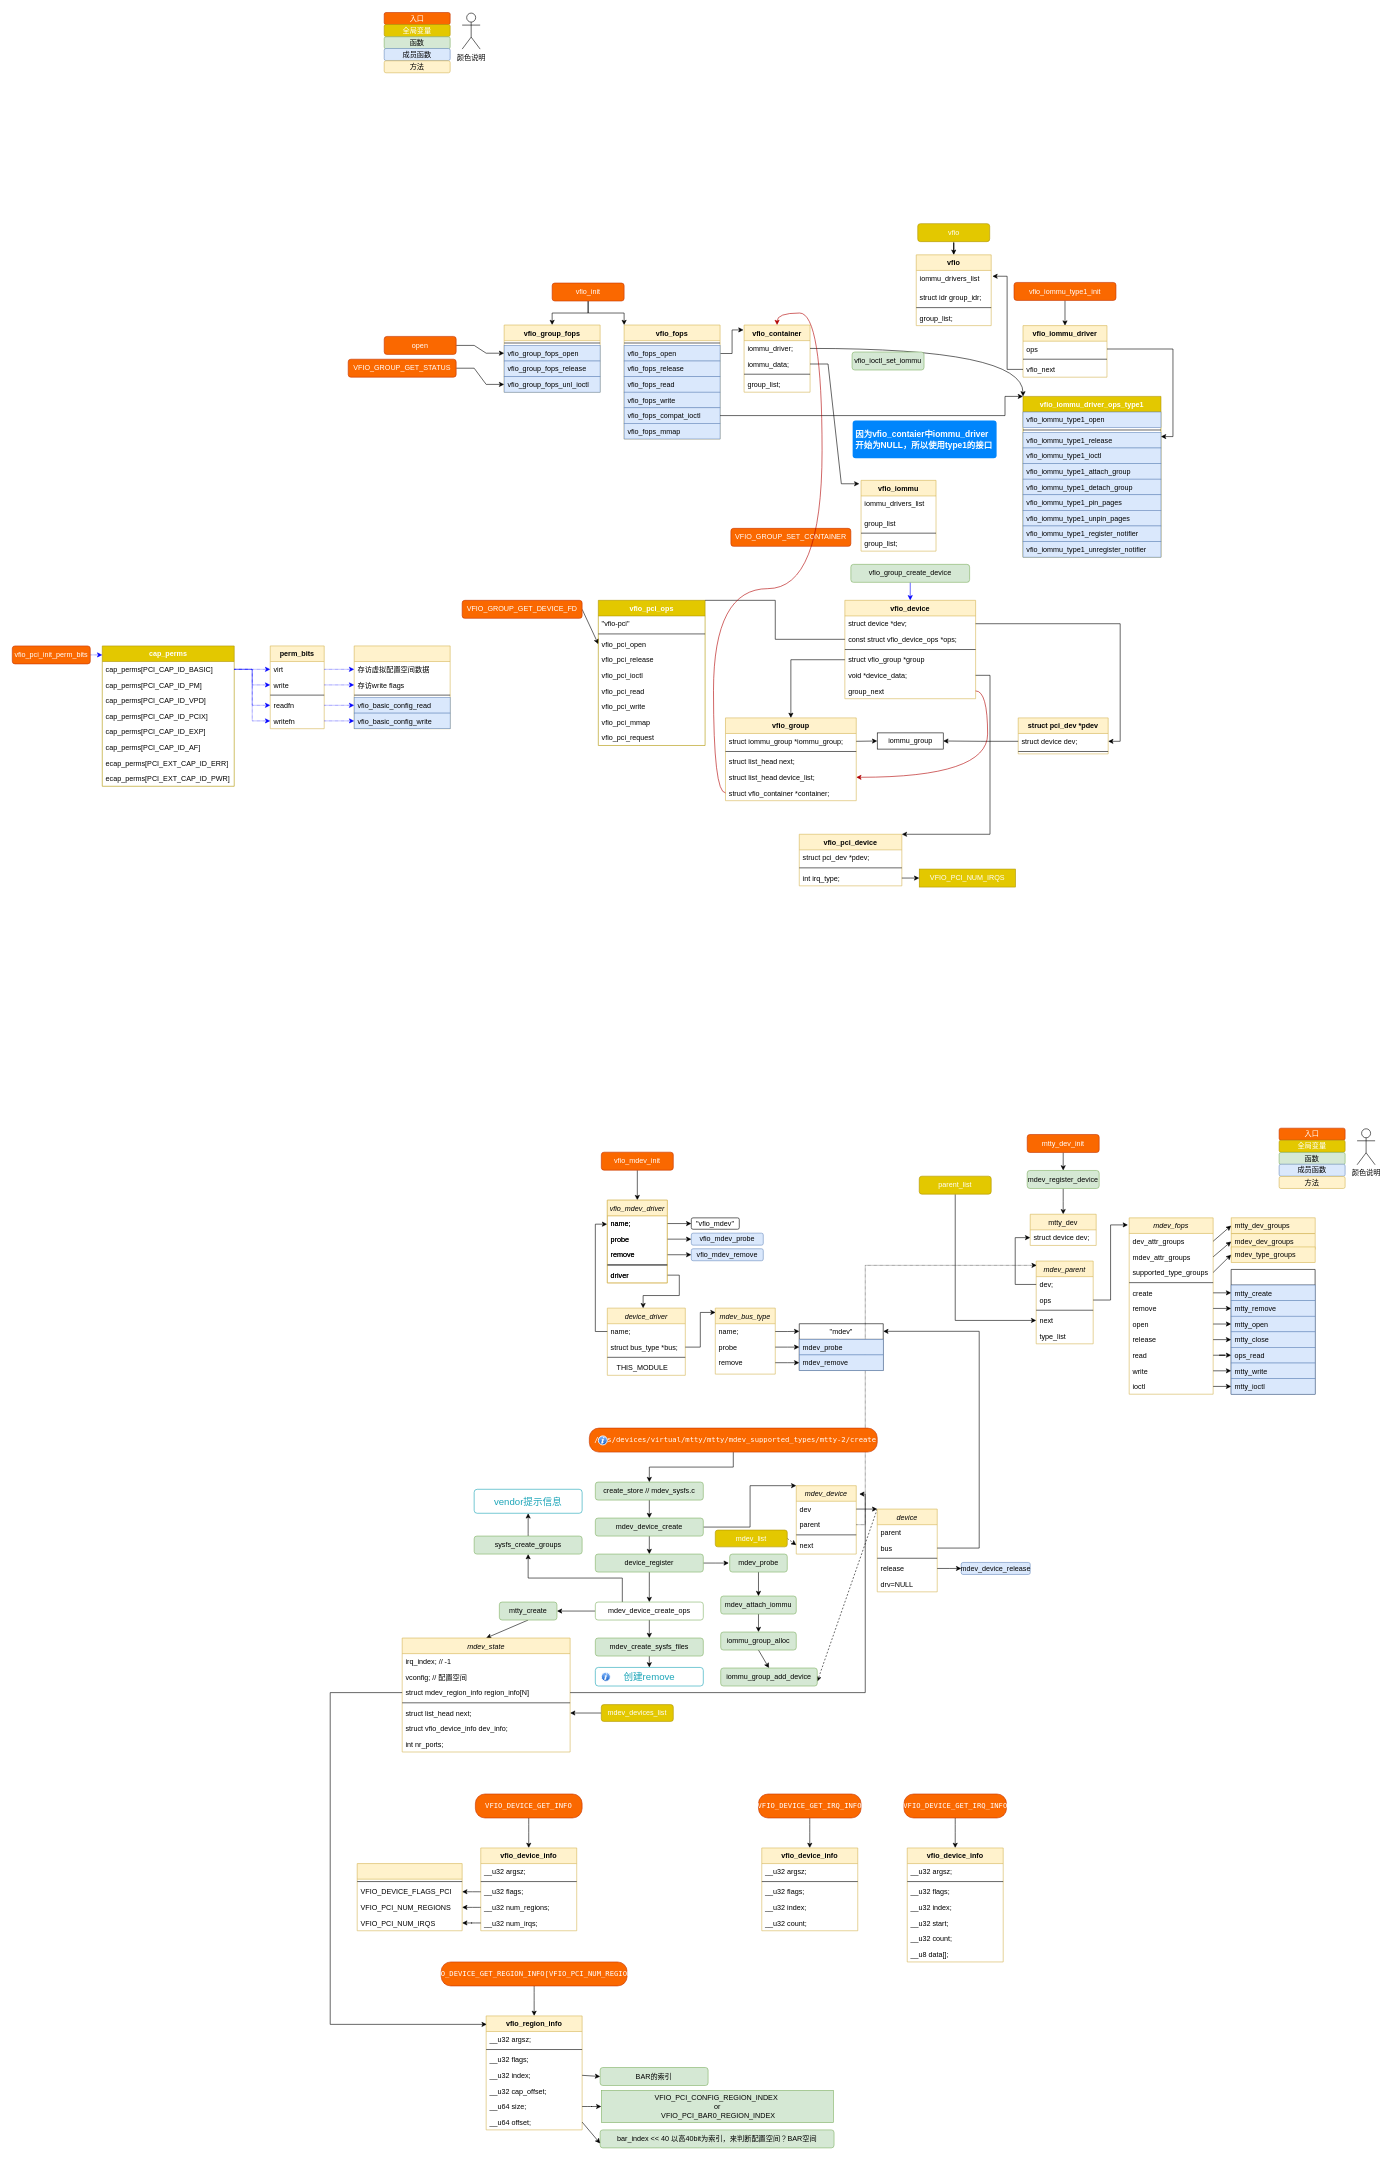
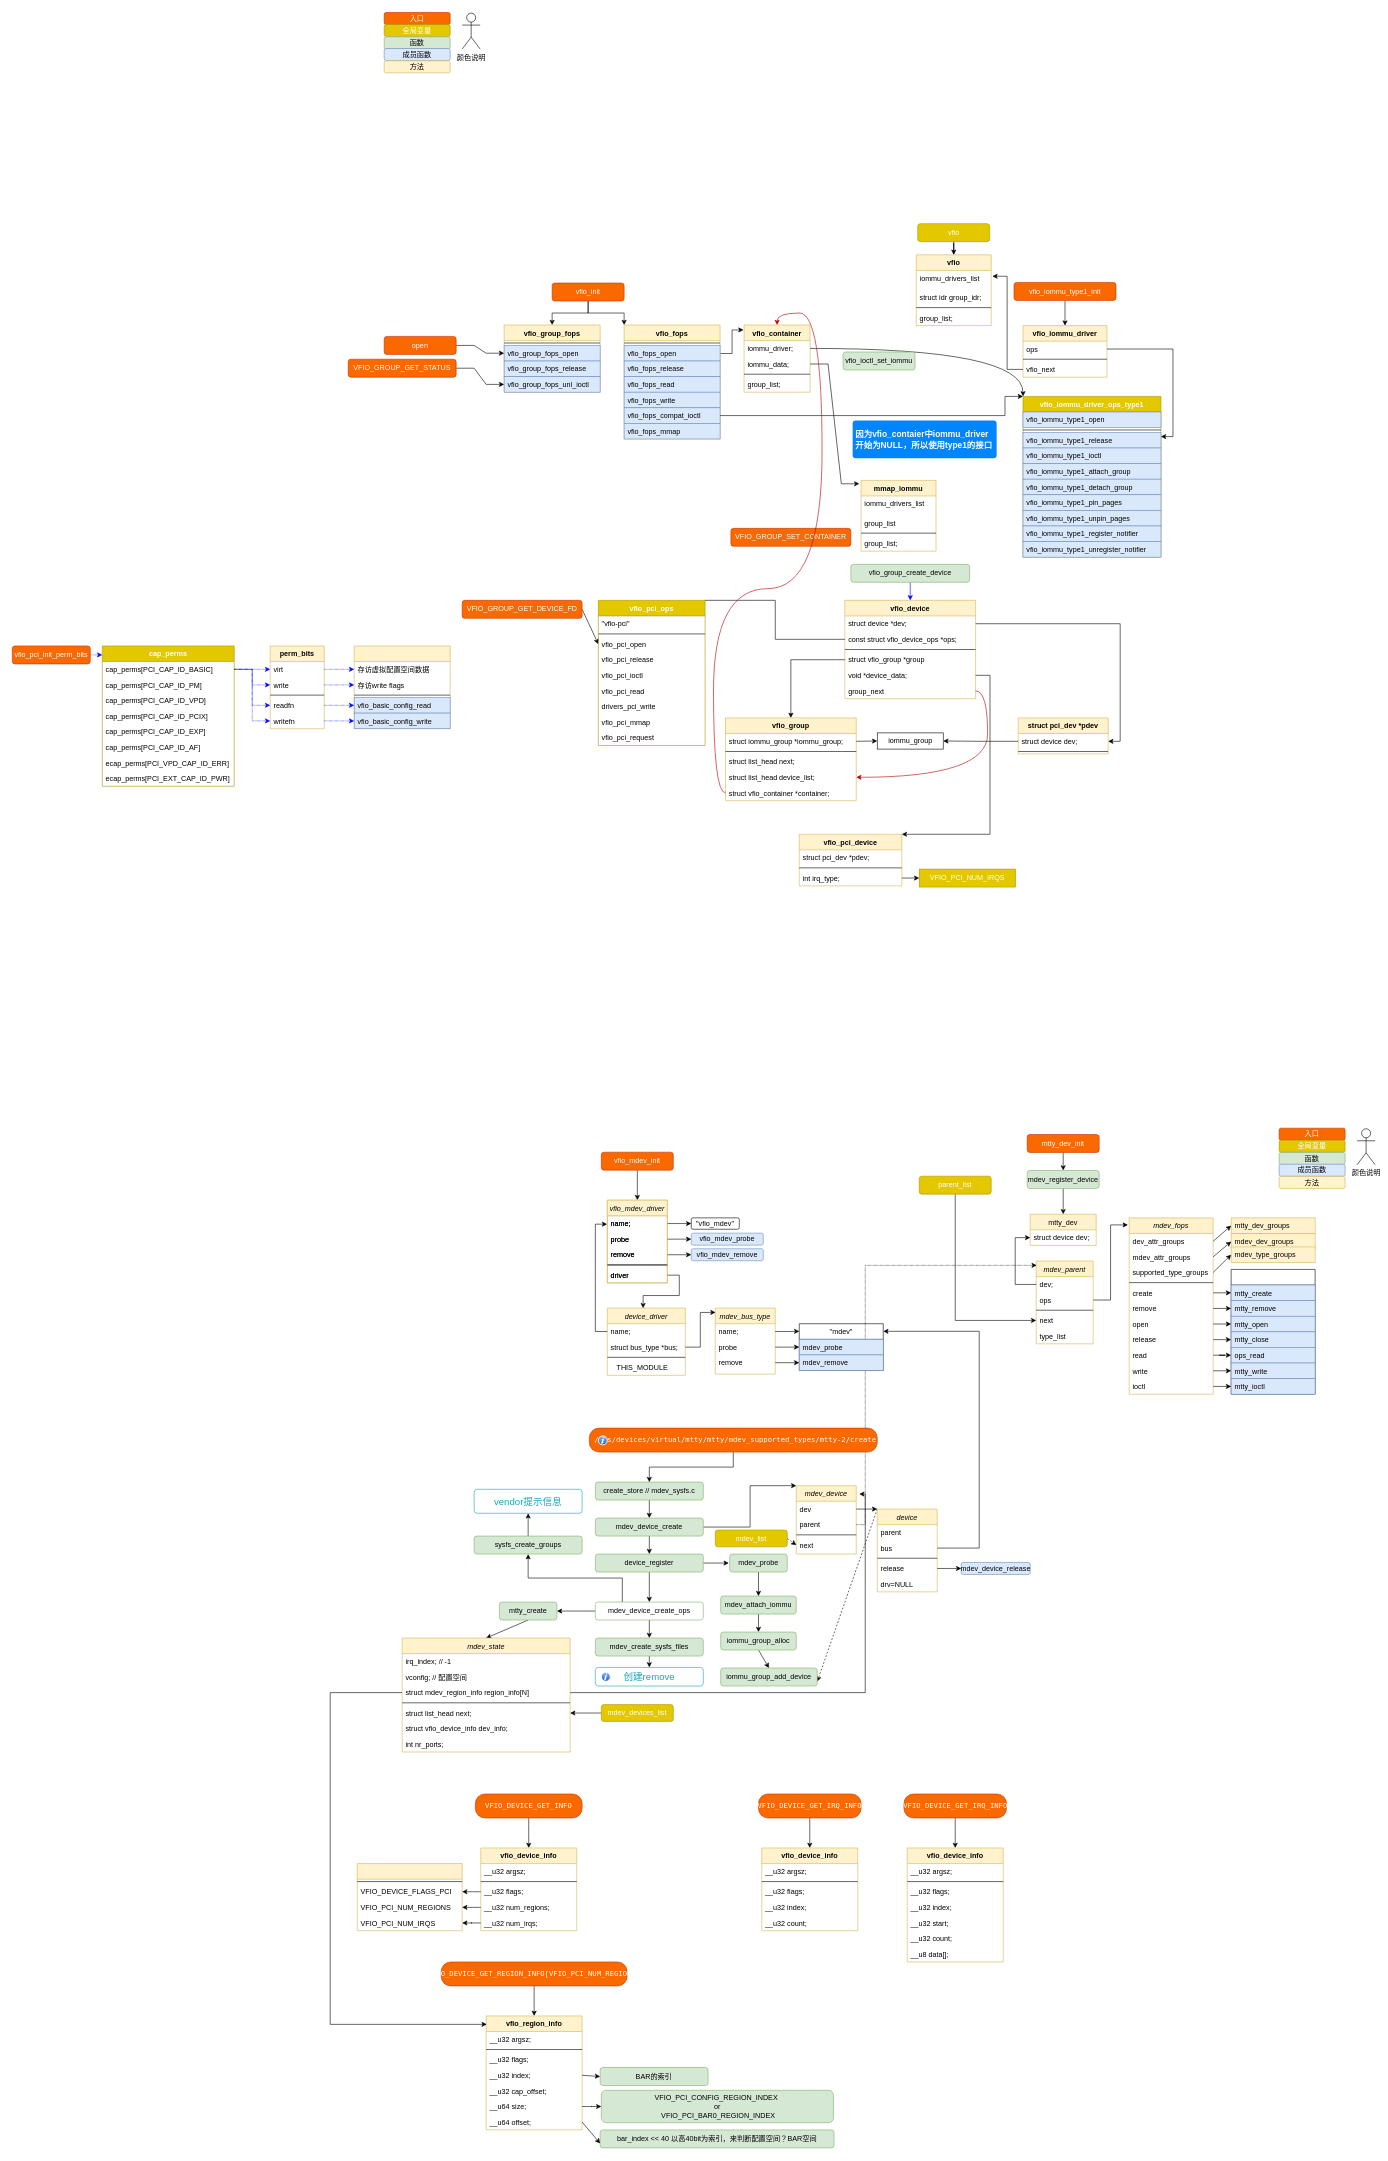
(888, 361) -> (879, 361)
(899, 488) -> (899, 488)
(627, 707) -> (633, 707)
(166, 763) -> (166, 763)
(718, 2107) -> (718, 2107)
